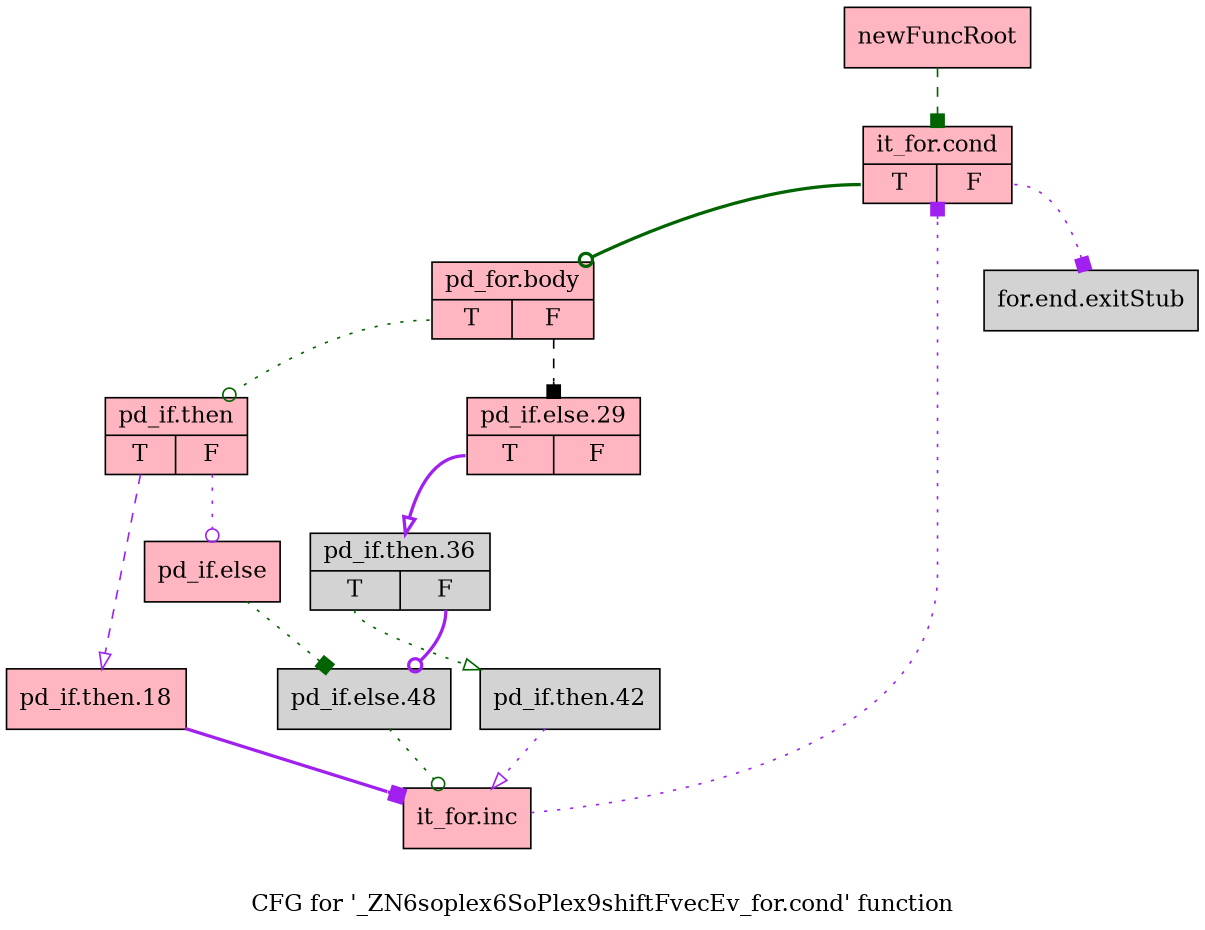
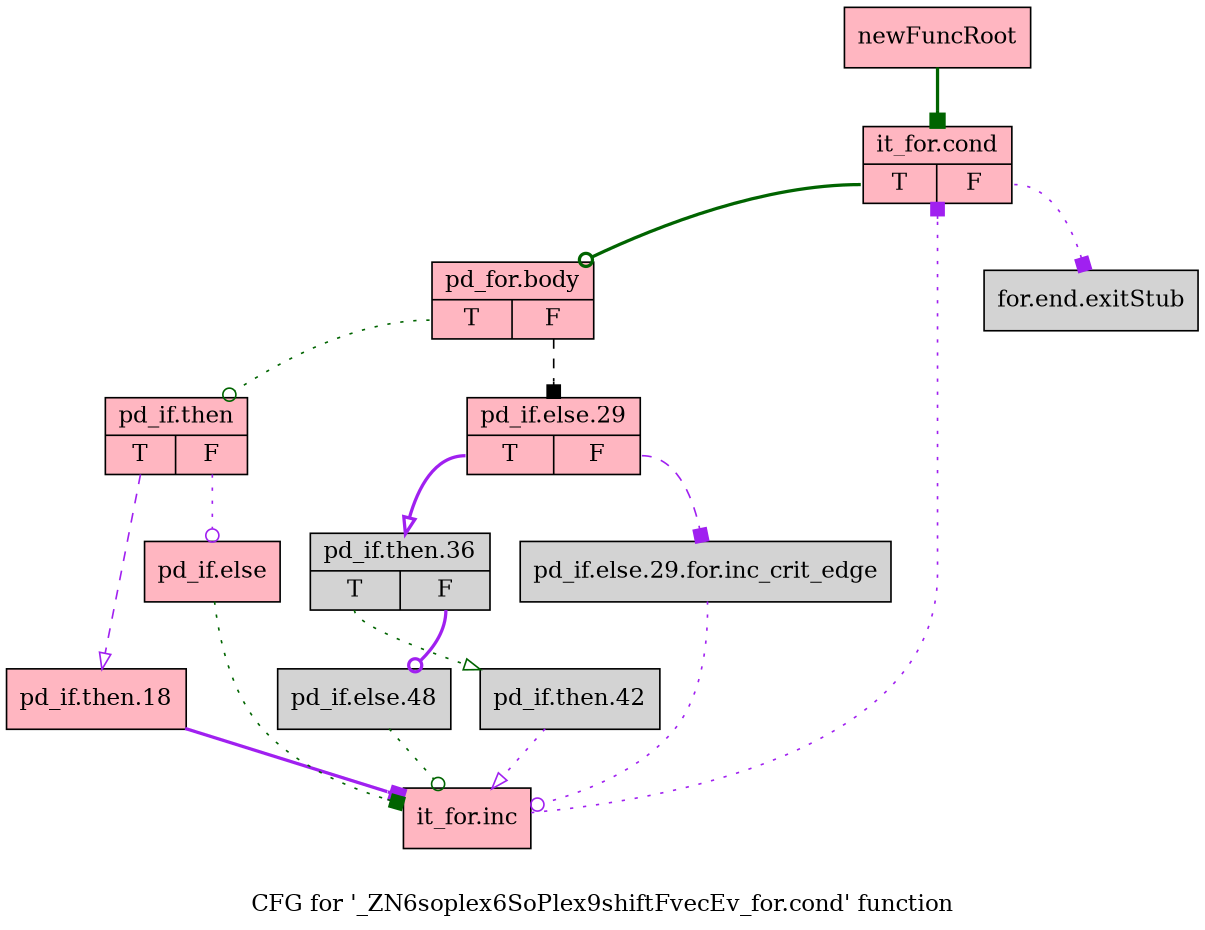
(938, 89) -> (938, 89)
none -> (706, 572)
(282, 630) -> (265, 731)
